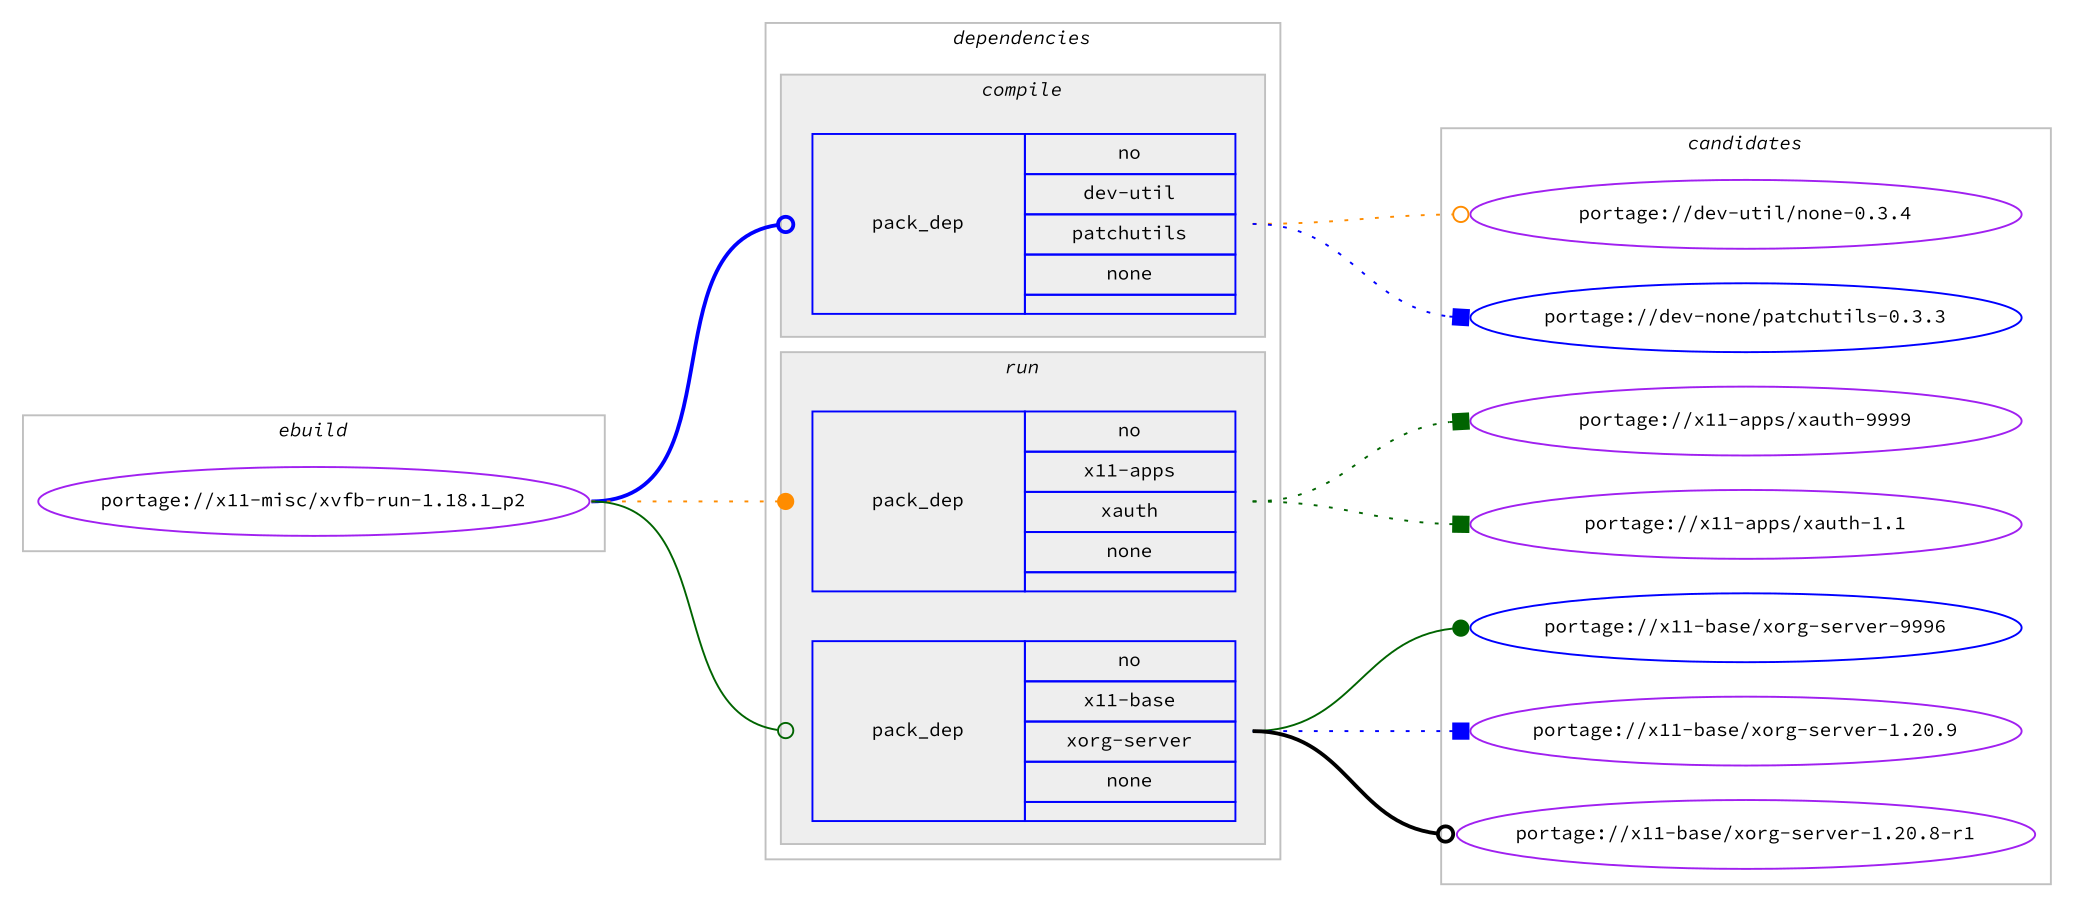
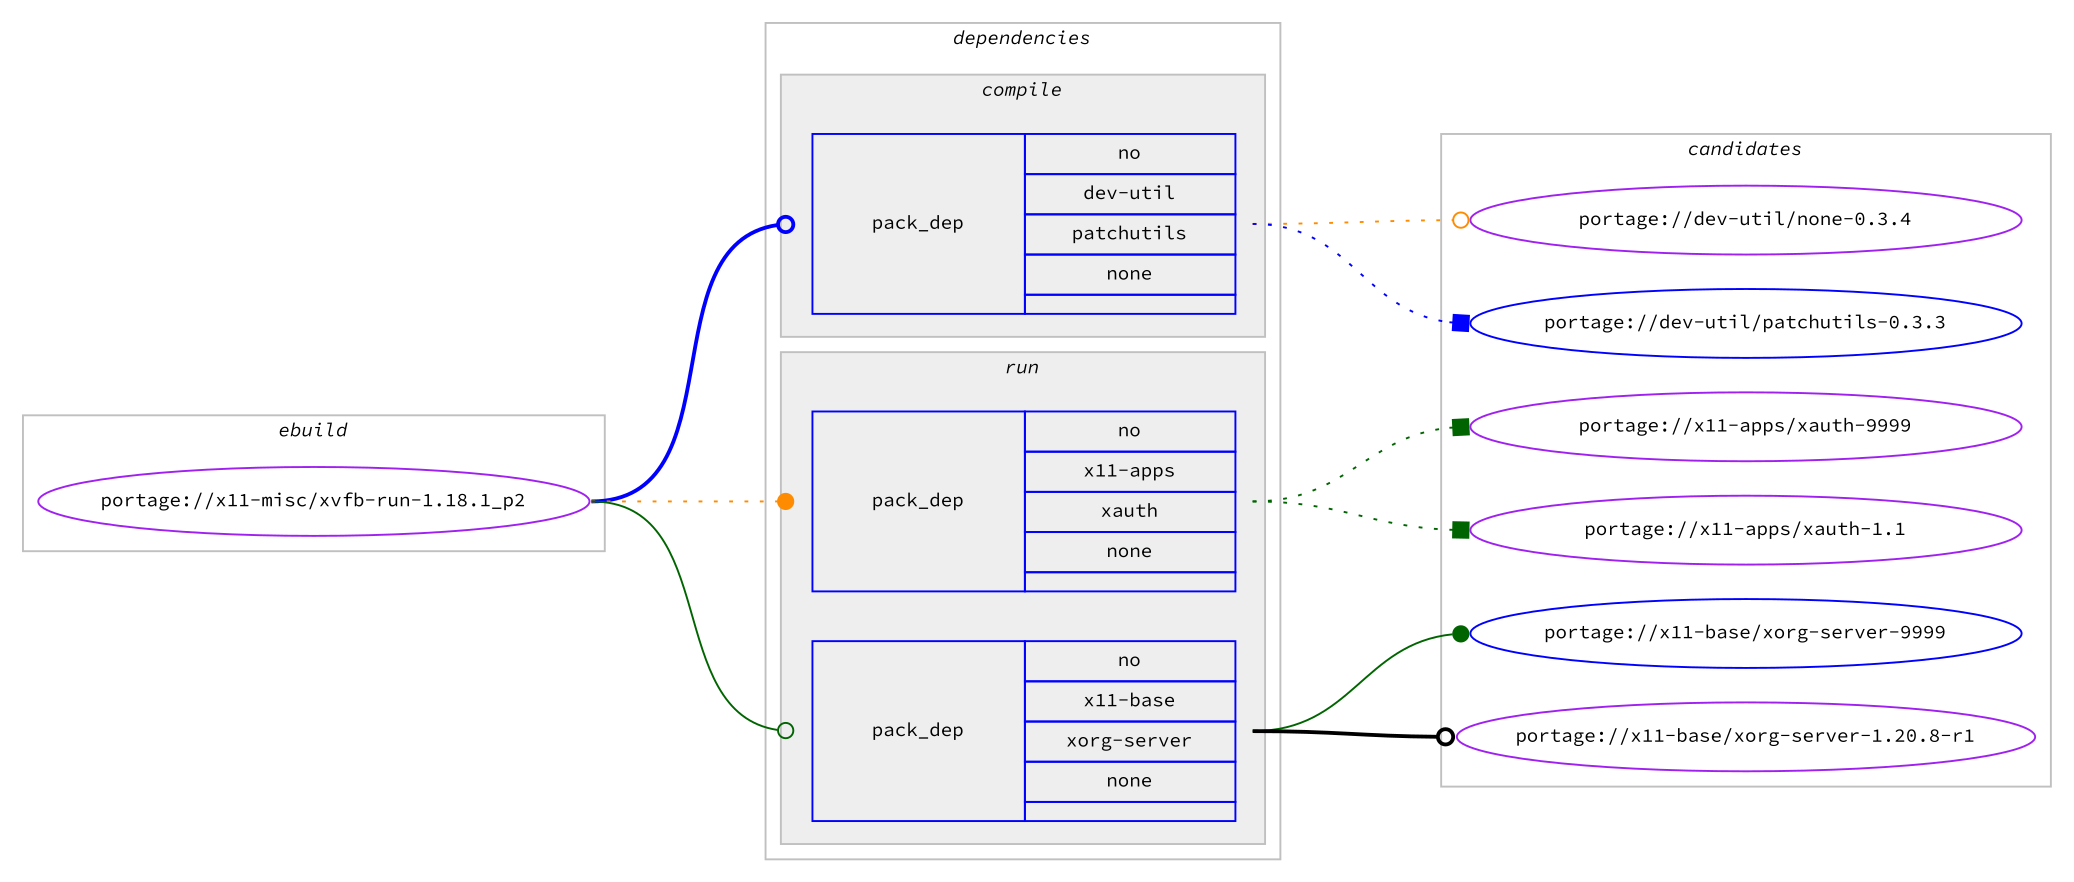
(1746, 318) -> (1746, 323)
(1746, 628) -> (1746, 633)
(1746, 731) -> none
